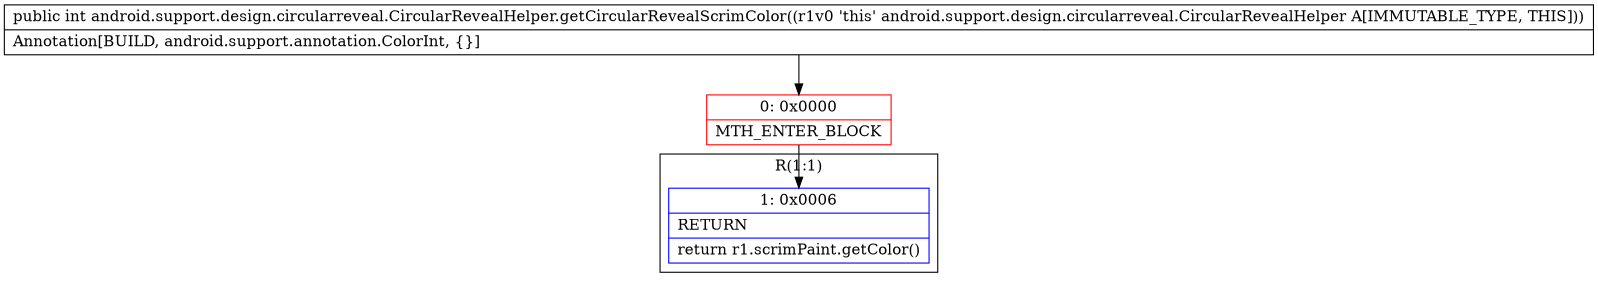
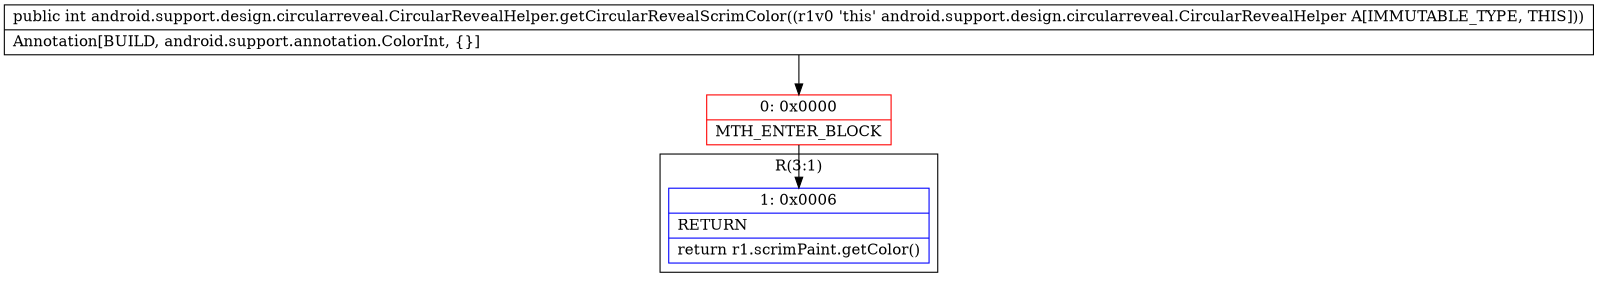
(799, 167) -> (799, 167)
